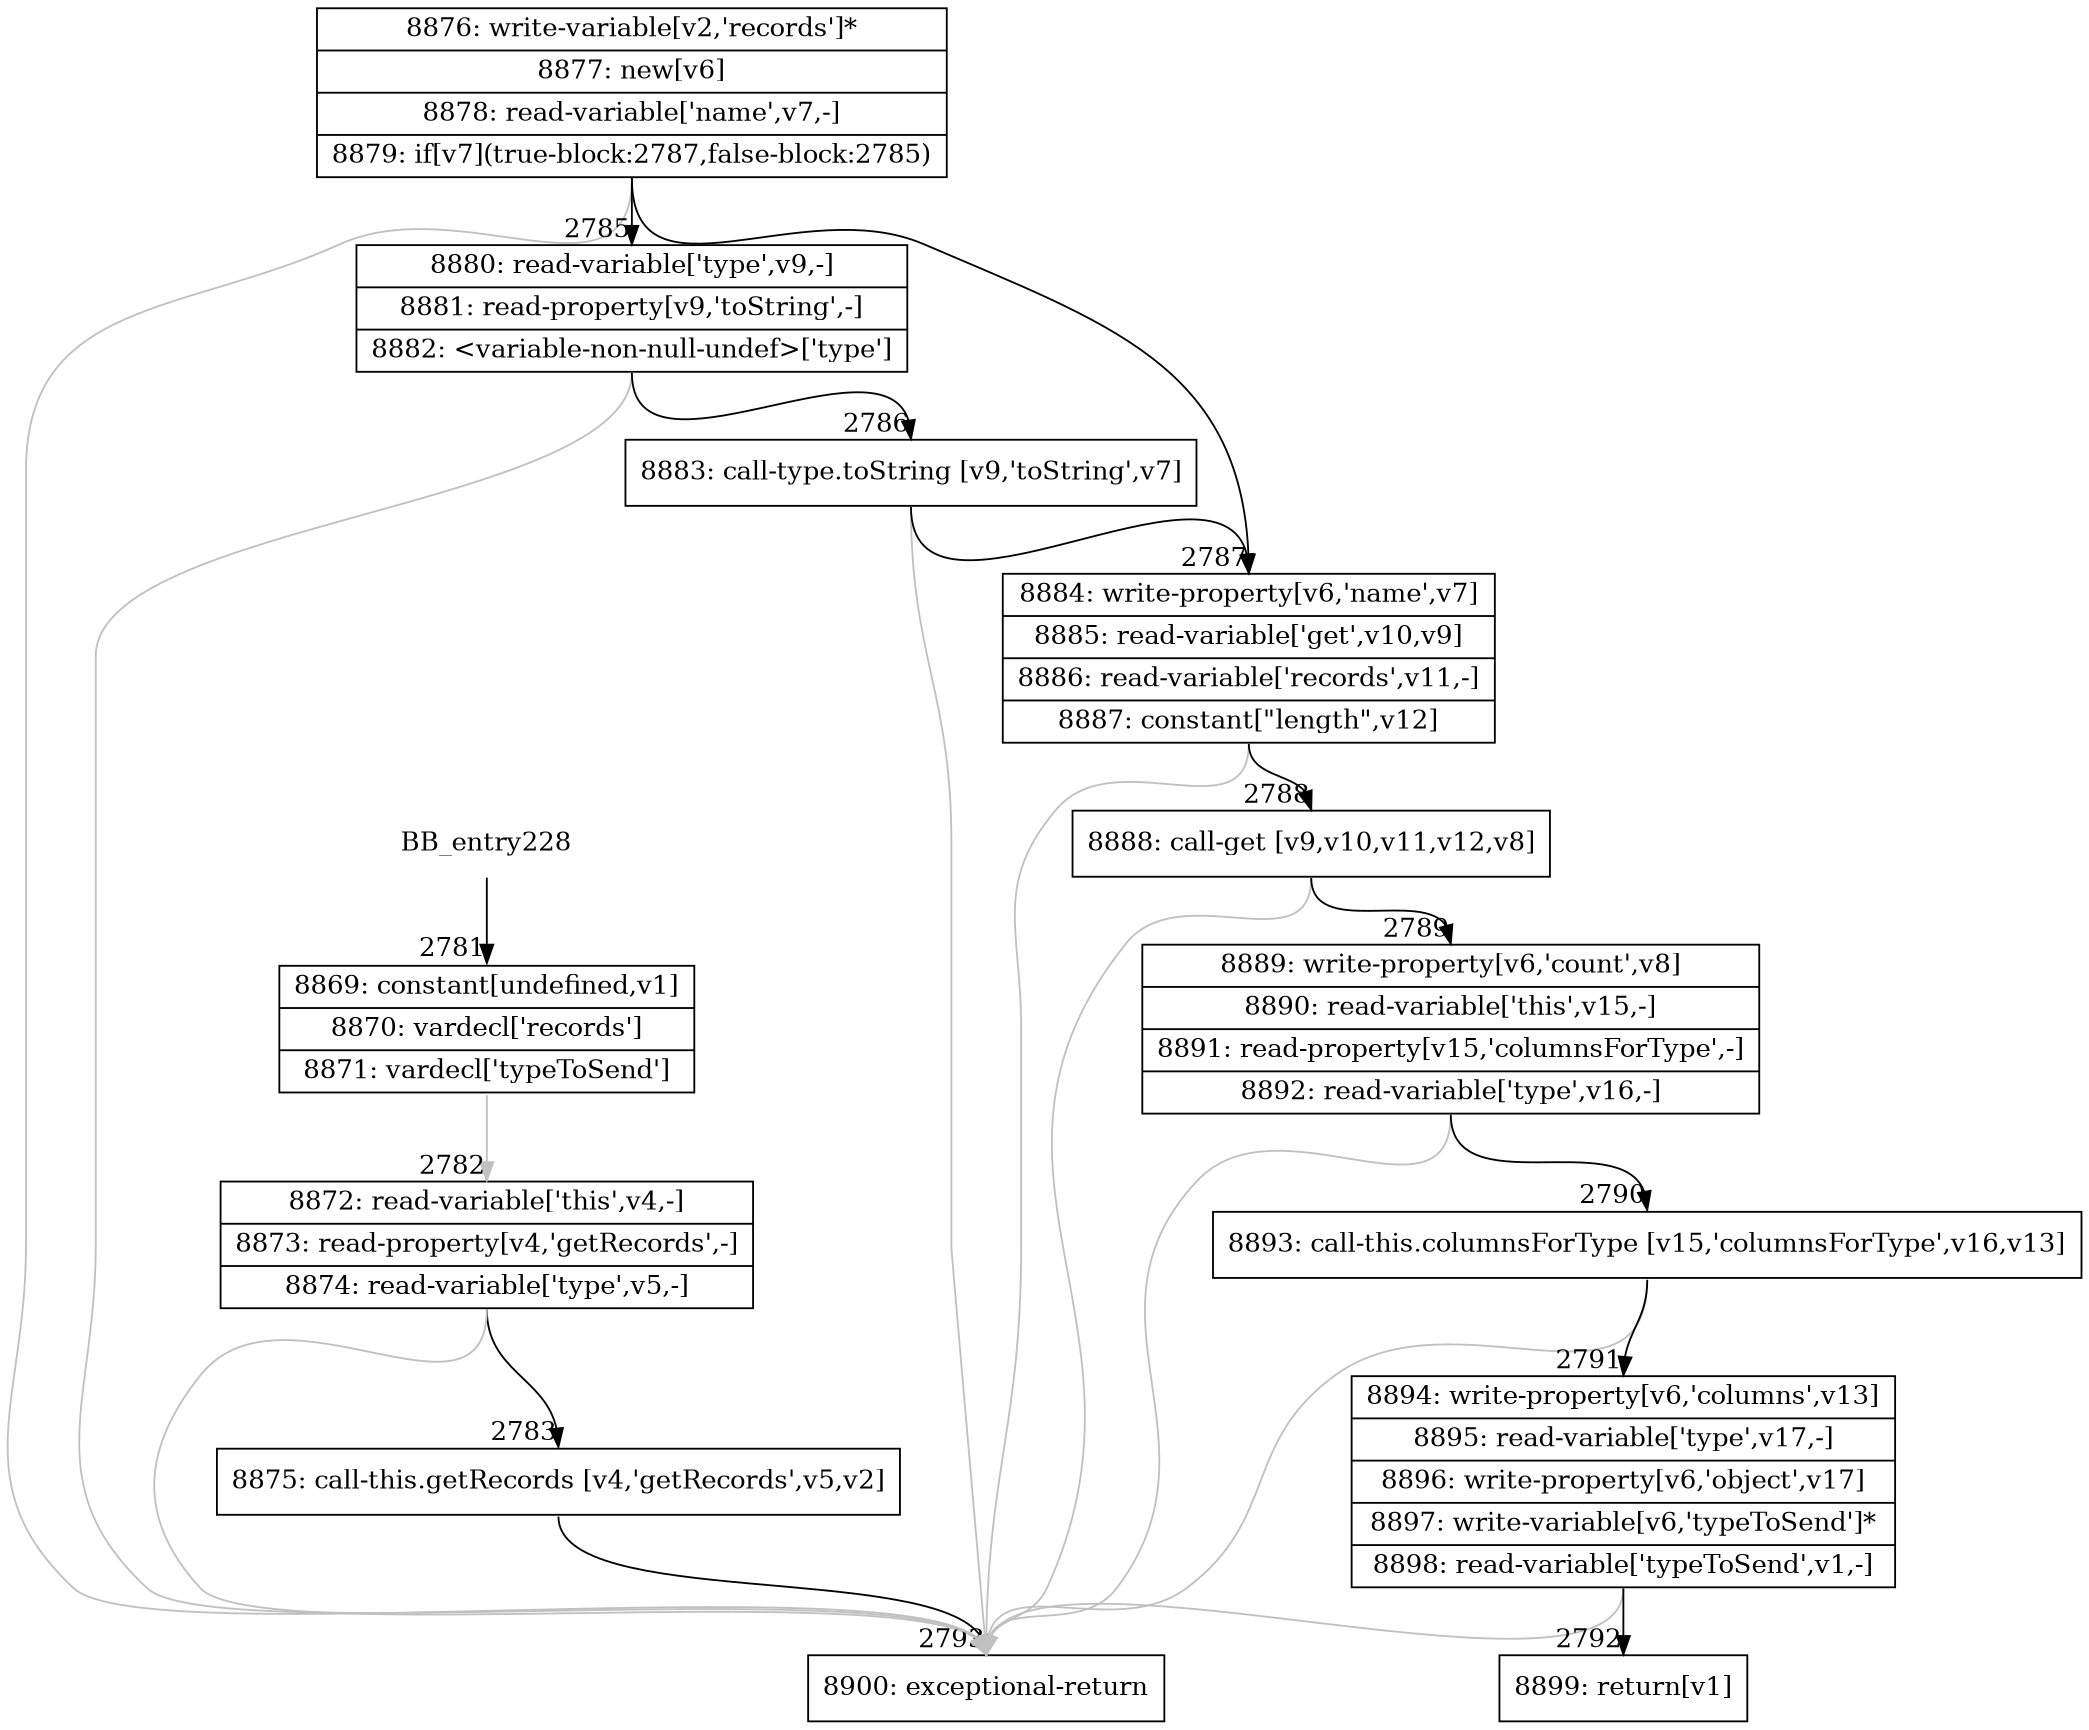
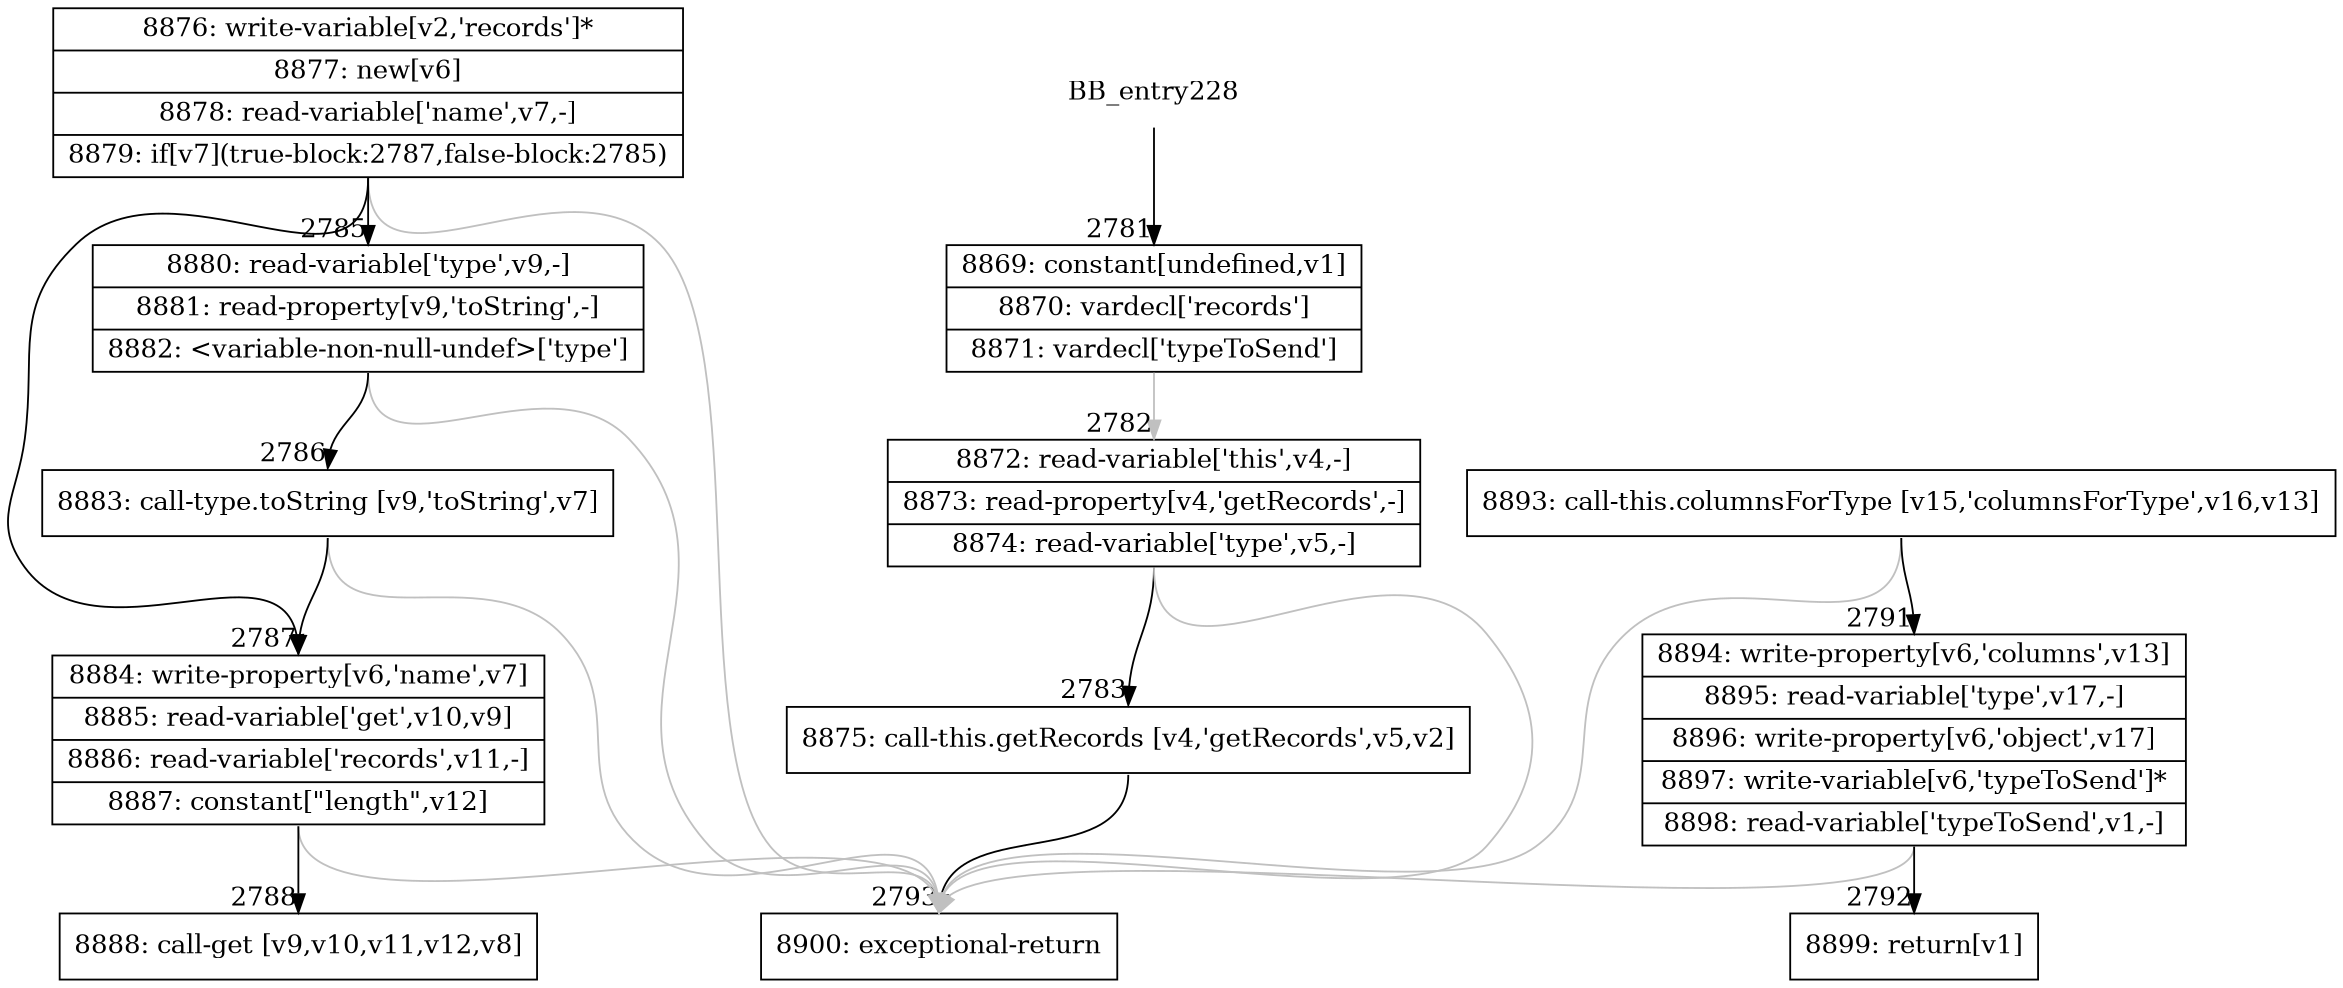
(1451, 1029) -> none
(1055, 1190) -> none
